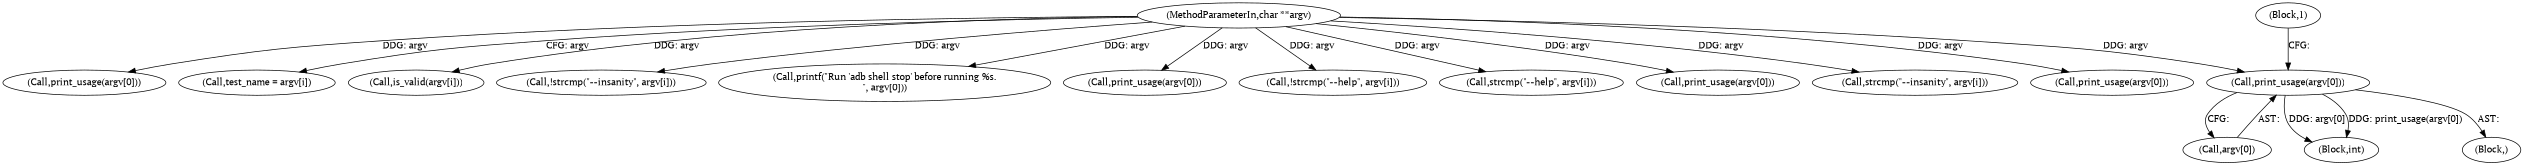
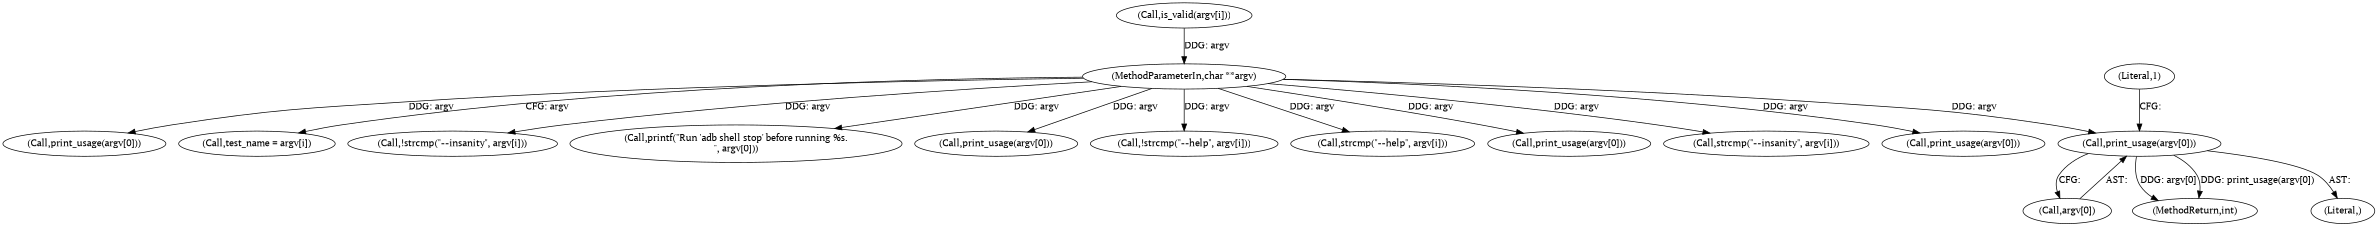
(2288, 15) -> (2139, 76)
(763, 33) -> (1184, 42)
(2341, 150) -> (2195, 211)
(2492, 150) -> (2343, 211)
